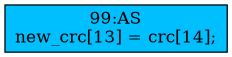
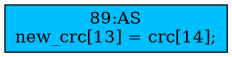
(116, 29) -> (116, 29)
